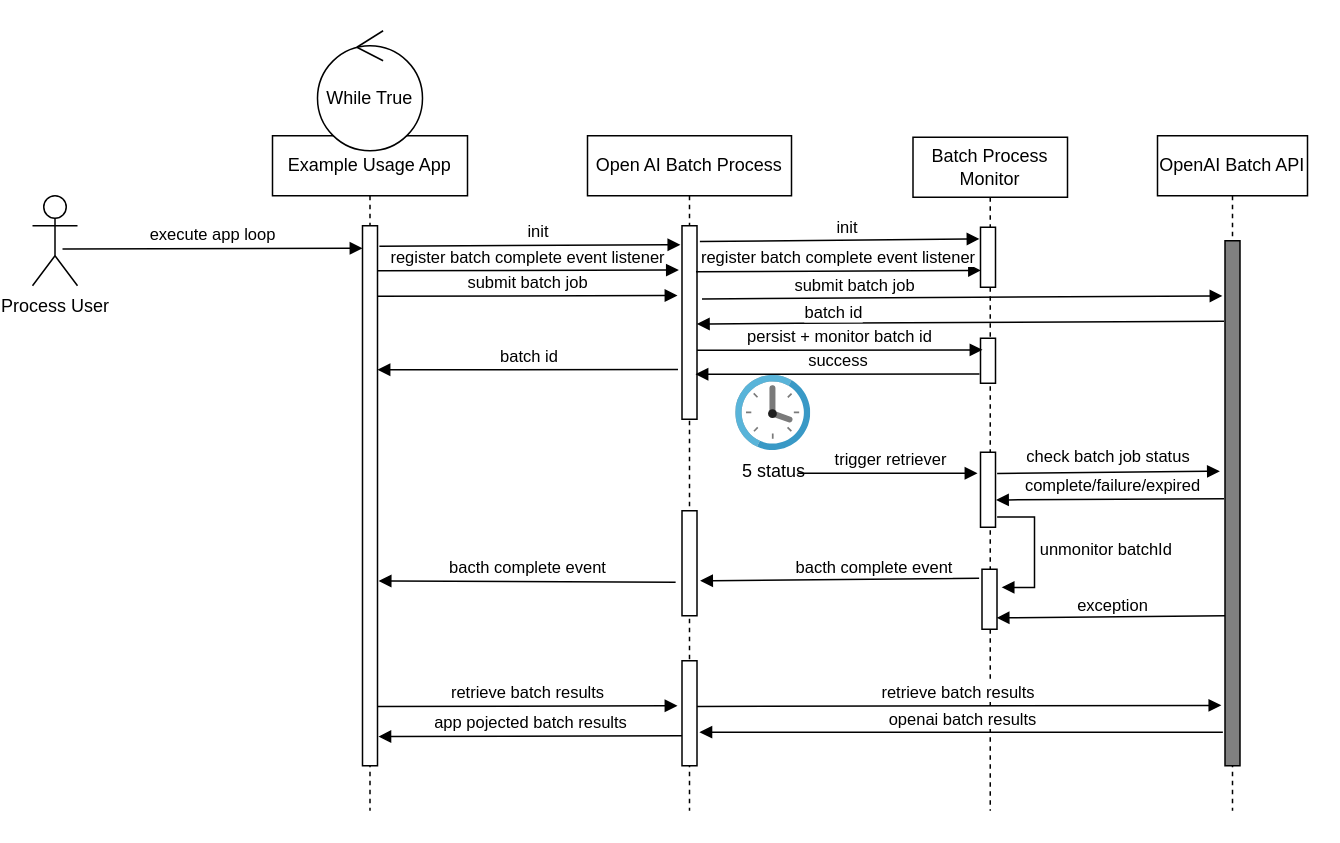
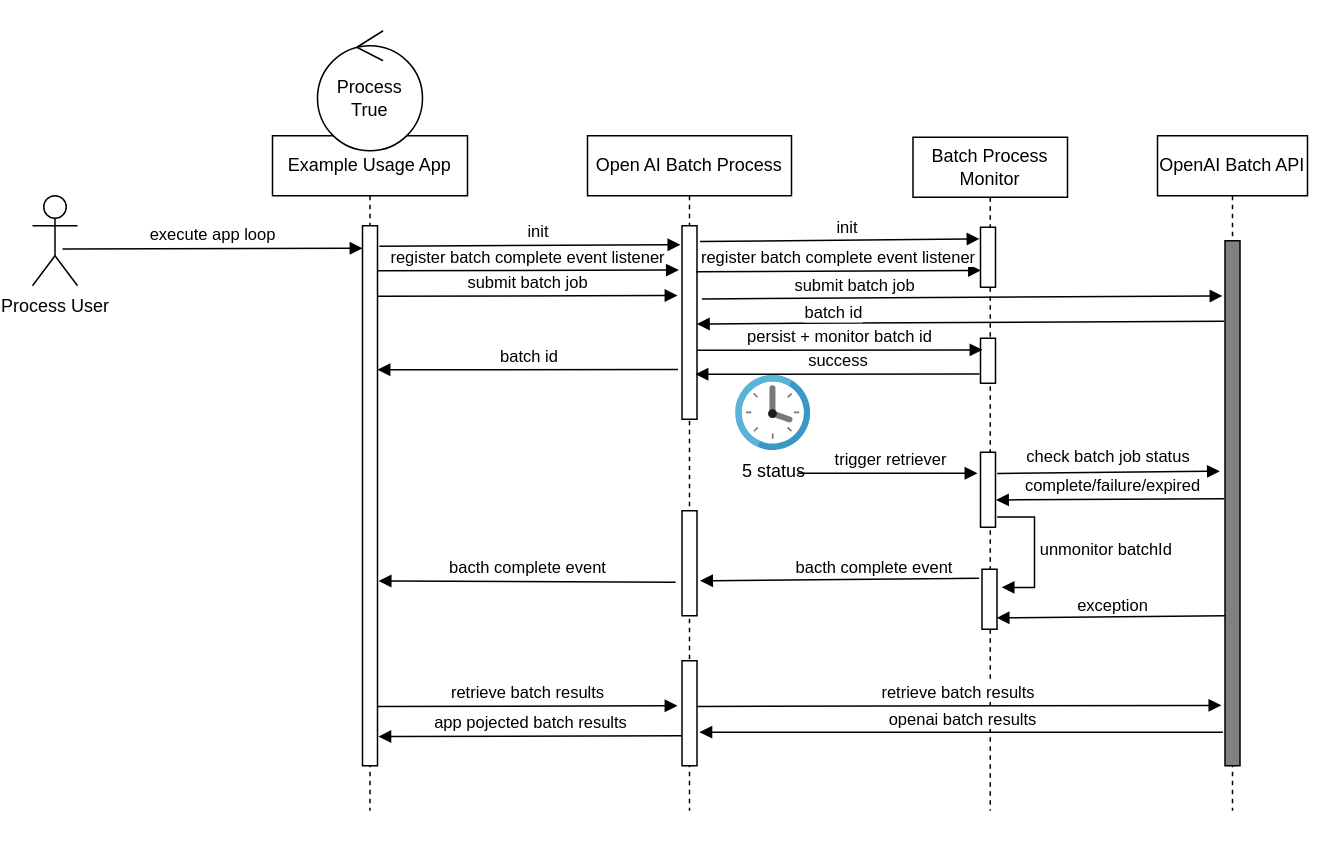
(370, 98) -> (370, 98)
